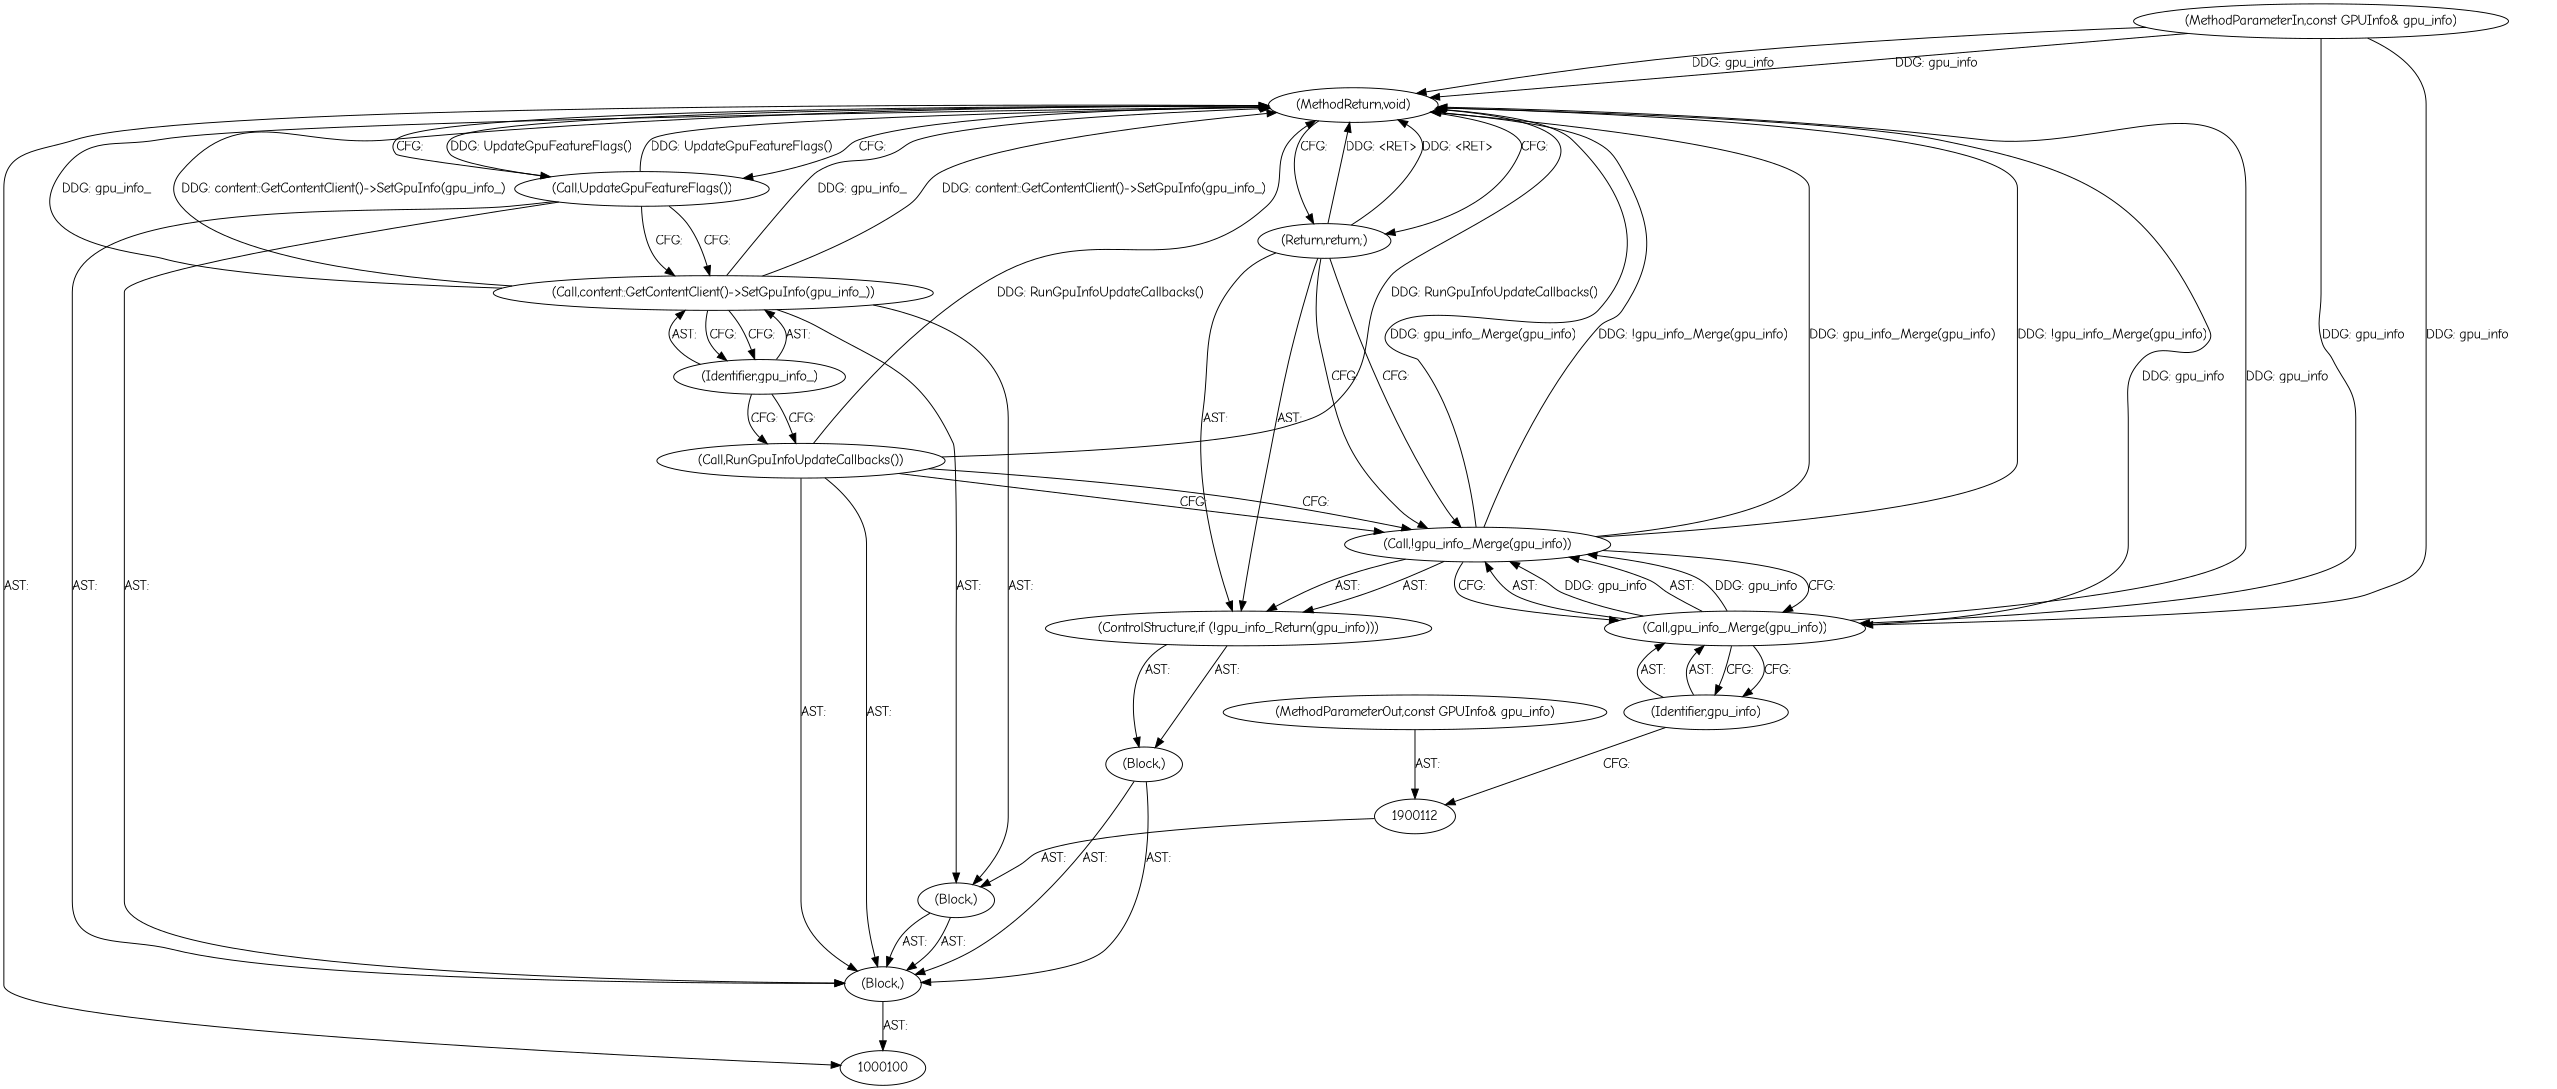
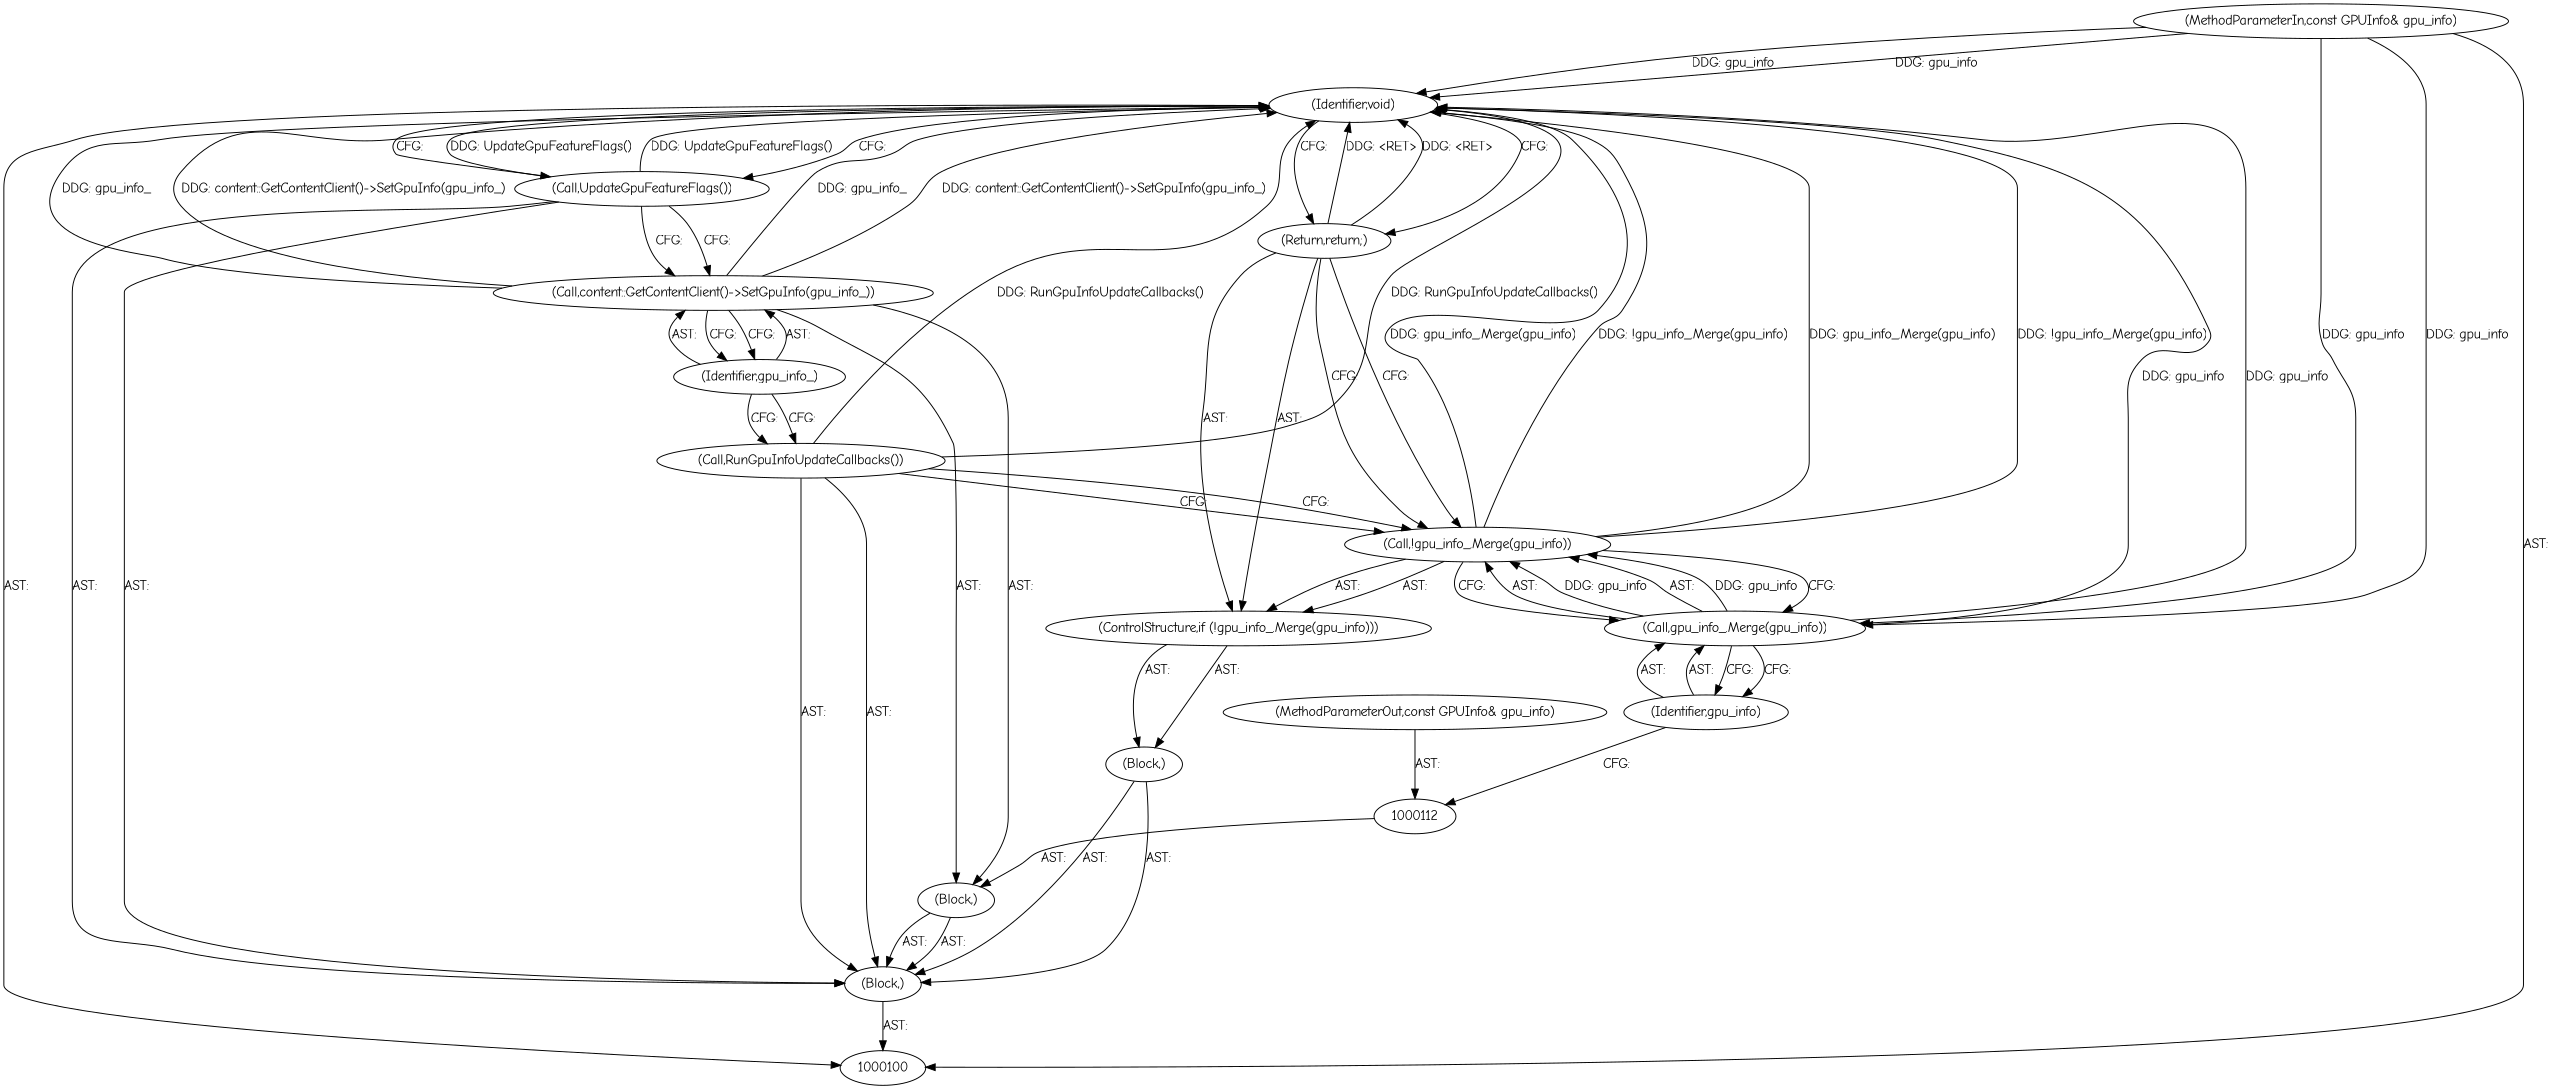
(1353, 105) -> (1353, 105)
(1239, 628) -> (1239, 628)
(1415, 816) -> (1415, 816)
none -> (2227, 1038)
